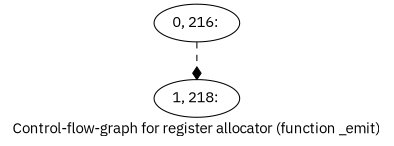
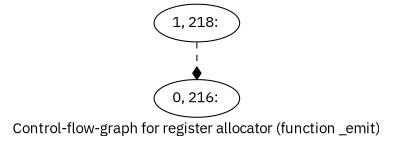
(197, 55) -> (197, 55)
